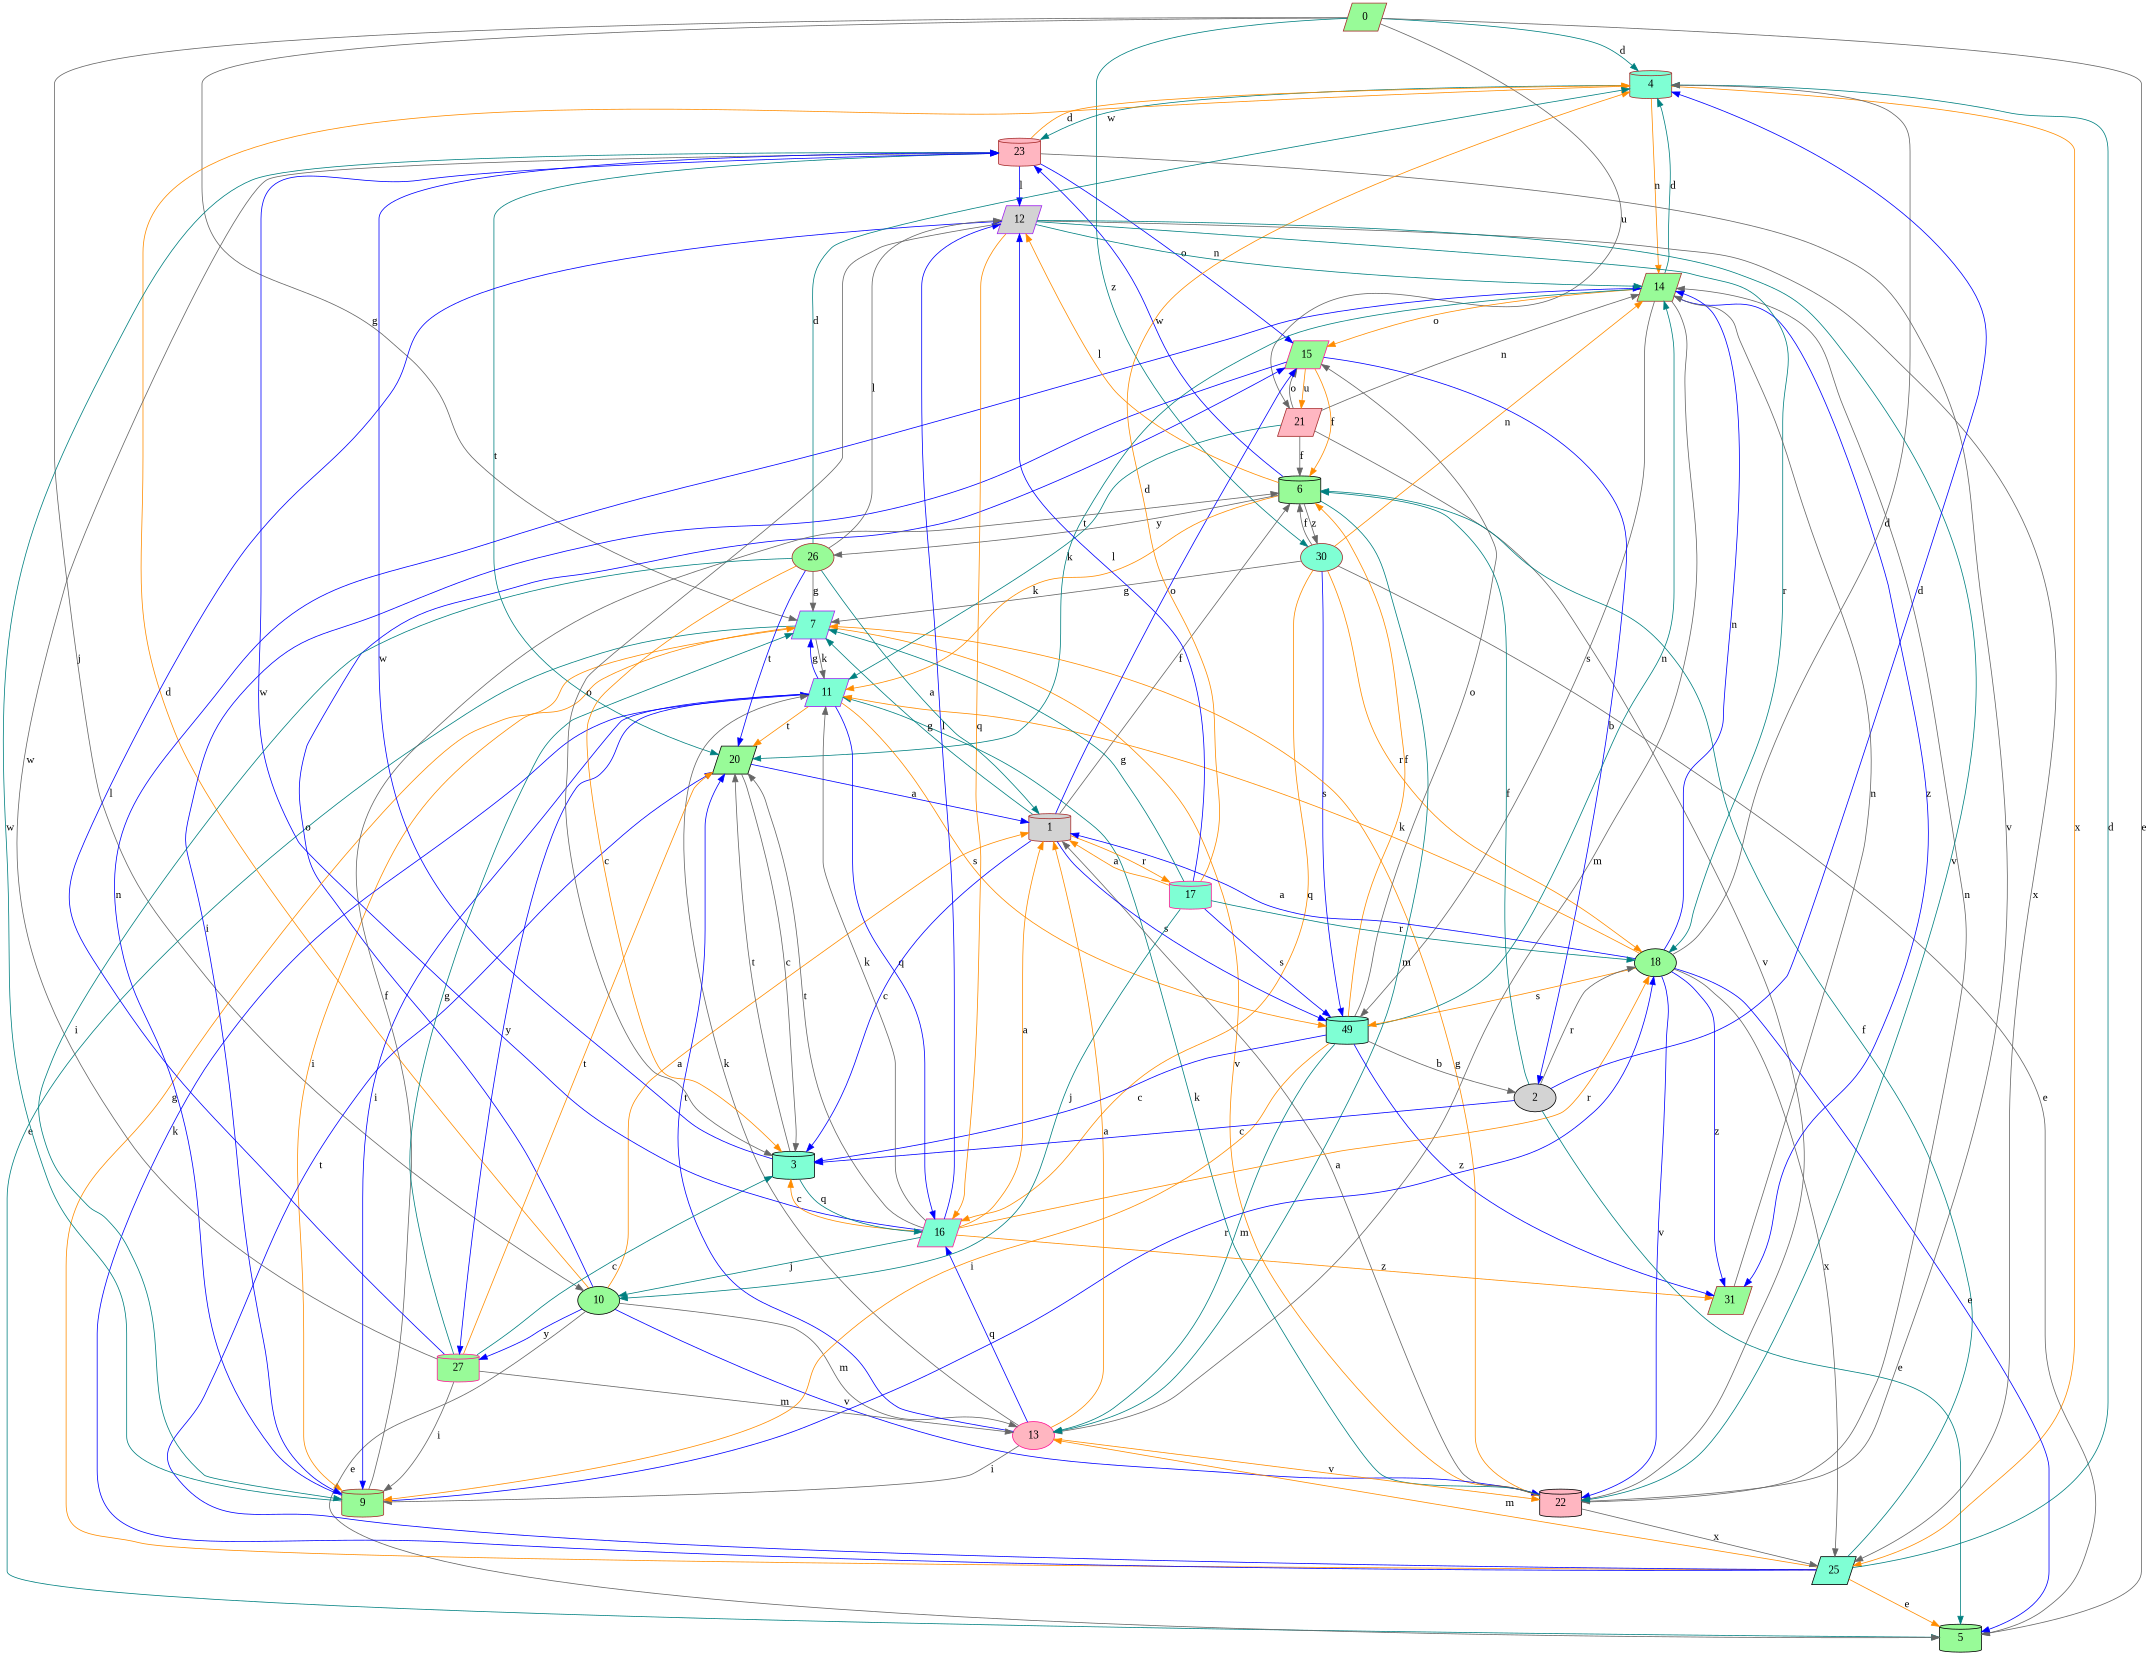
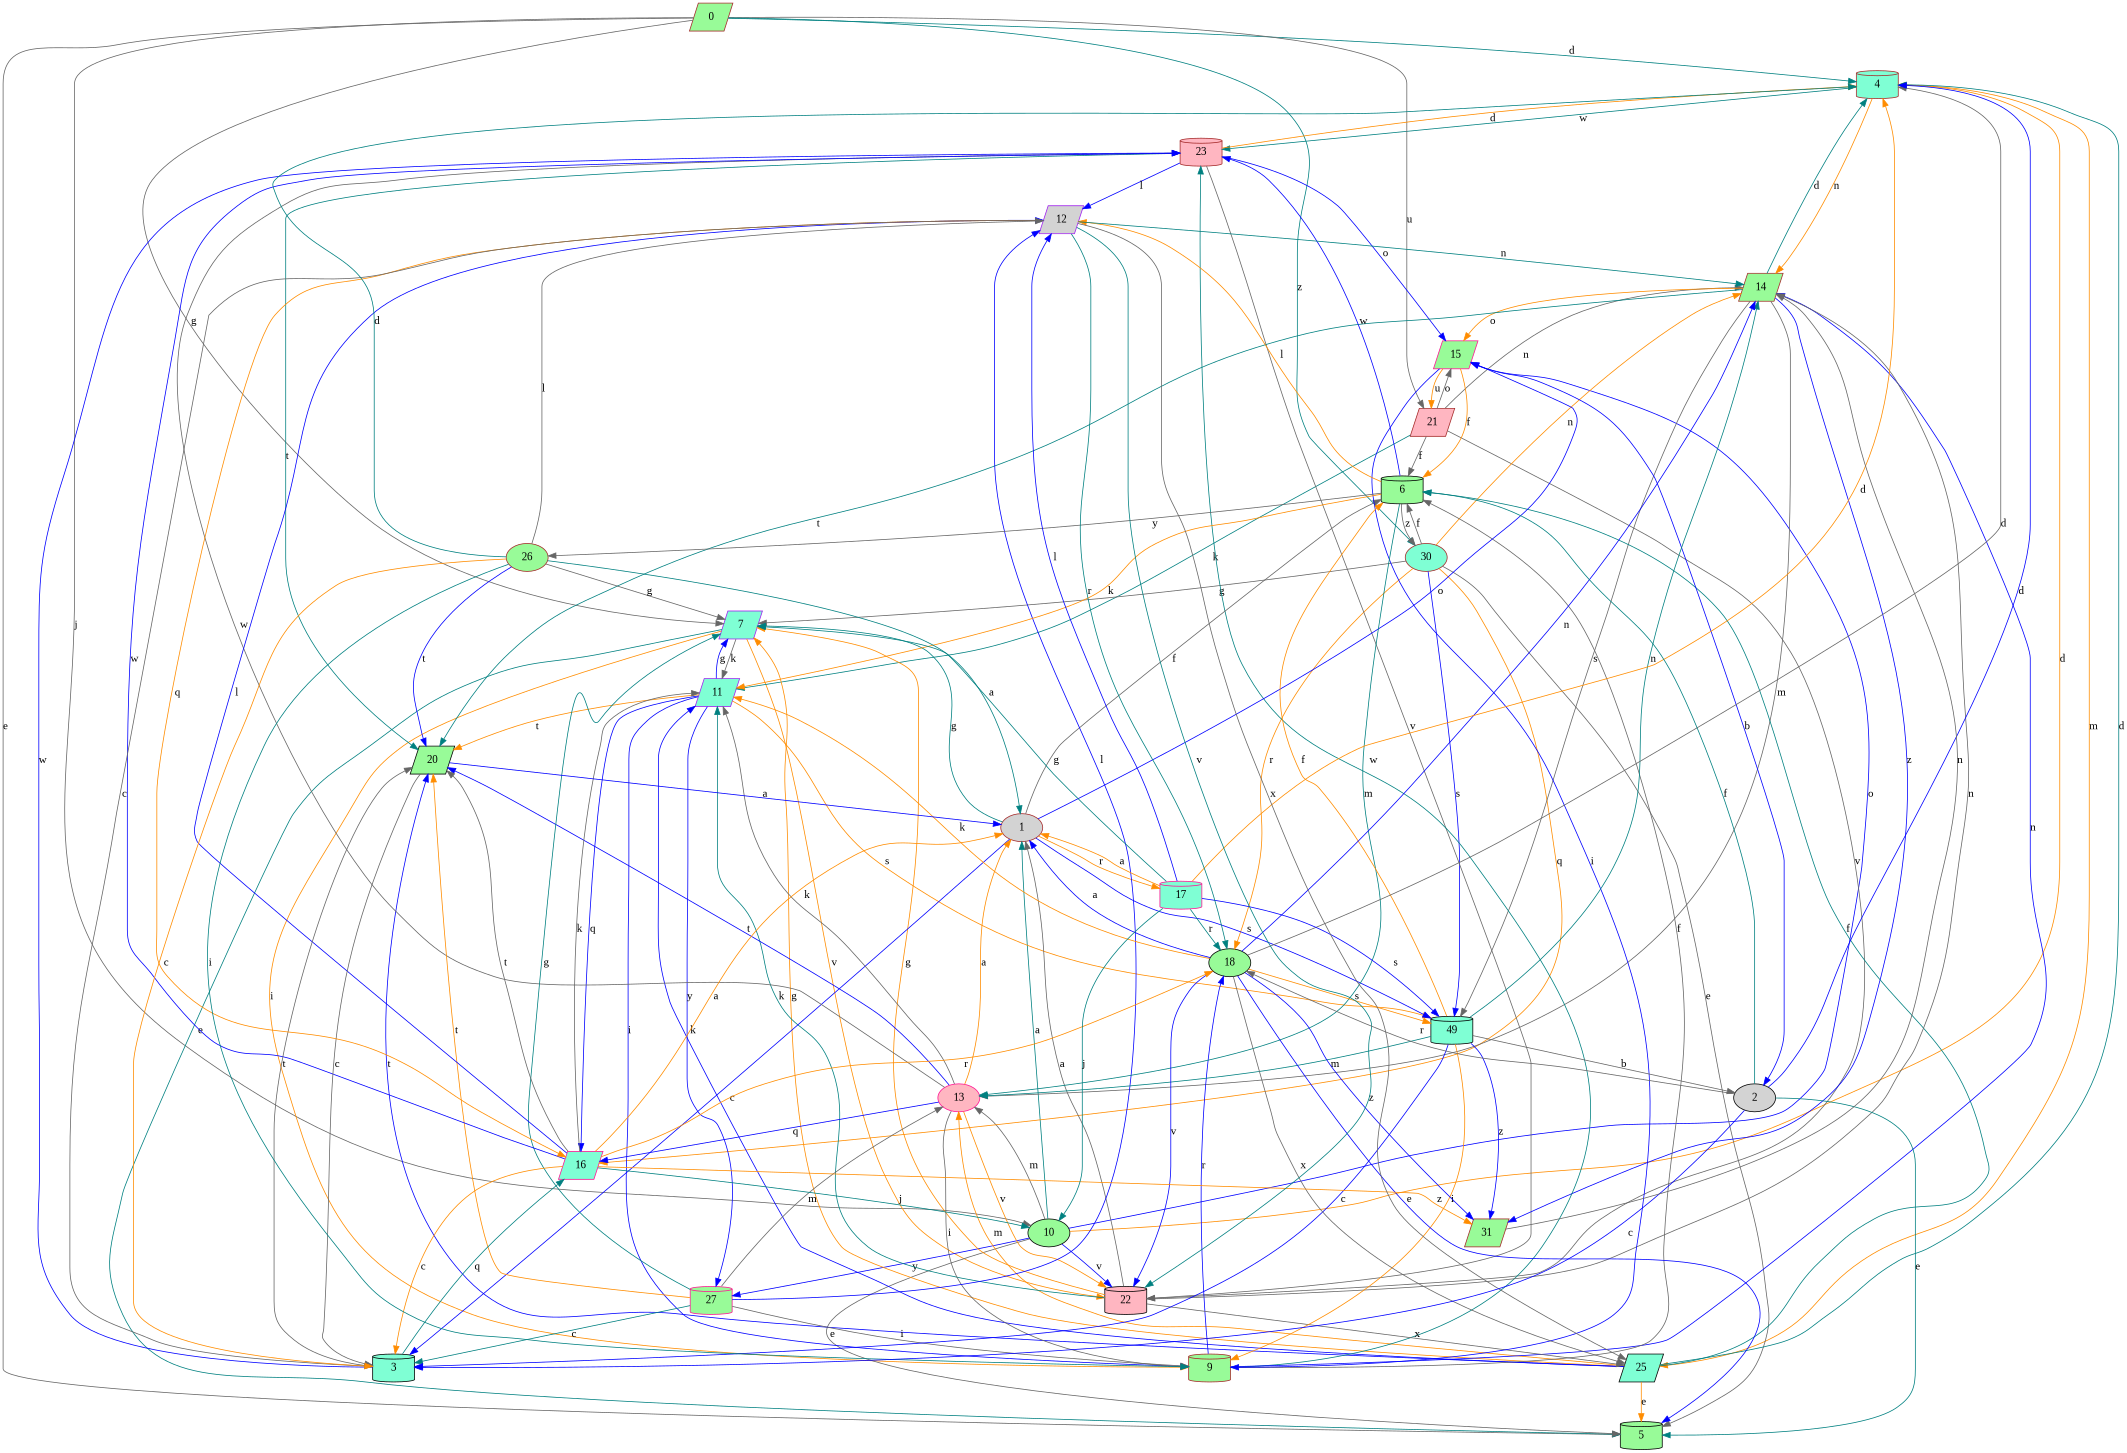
(104, 487) -> (181, 417)
(1473, 666) -> none
(589, 693) -> (125, 794)
(1050, 828) -> (1022, 828)
(2077, 828) -> (2094, 726)
(741, 1011) -> (1034, 1034)
